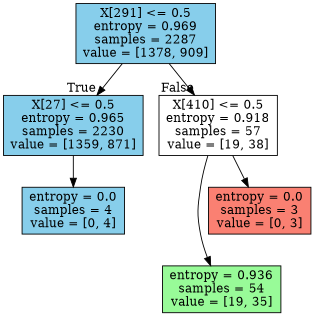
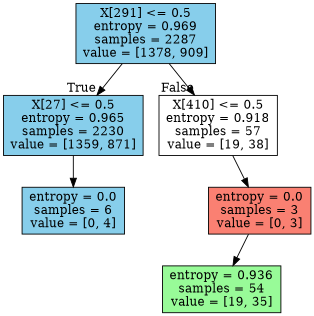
(198, 207) -> (243, 246)
(73, 211) -> (73, 211)
